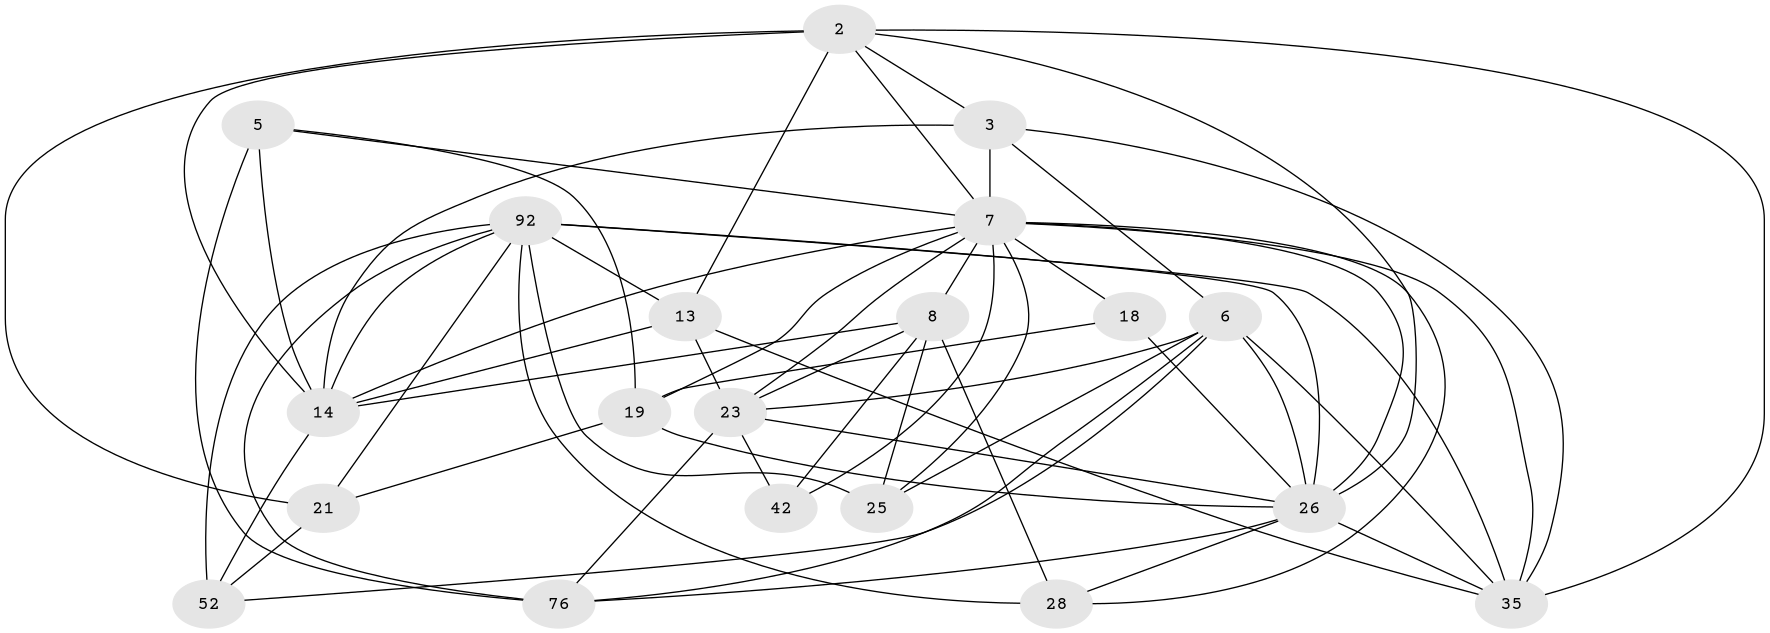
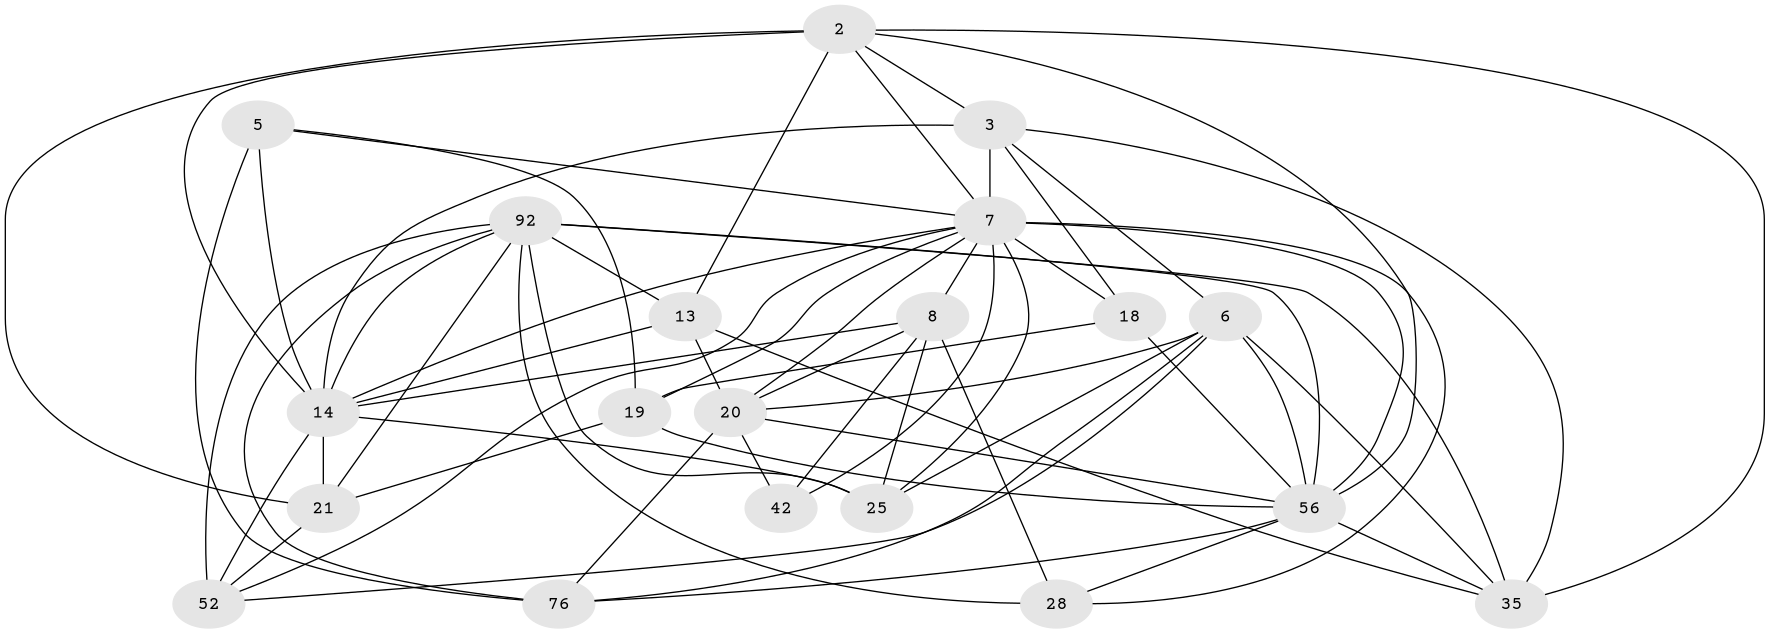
none -> (1054, 213)
(1409, 277) -> (590, 387)
(730, 412) -> (730, 412)
none -> (618, 447)
none -> (323, 461)
(1309, 508) -> (1309, 508)
